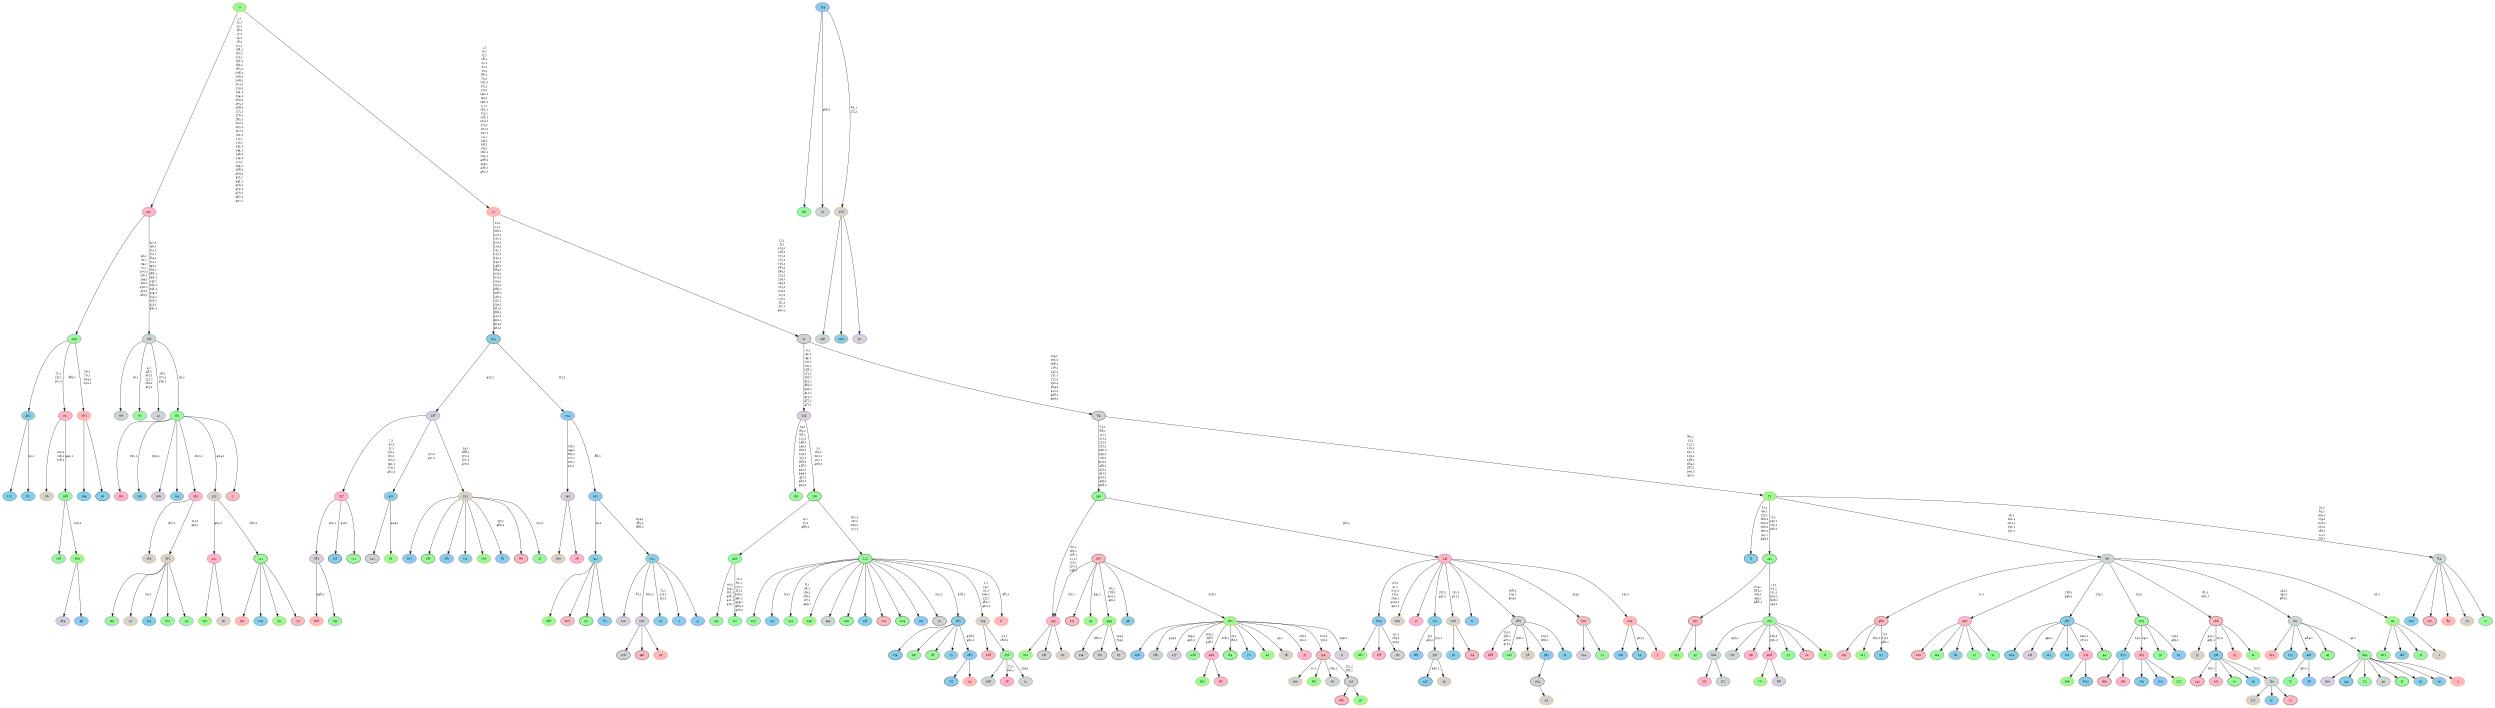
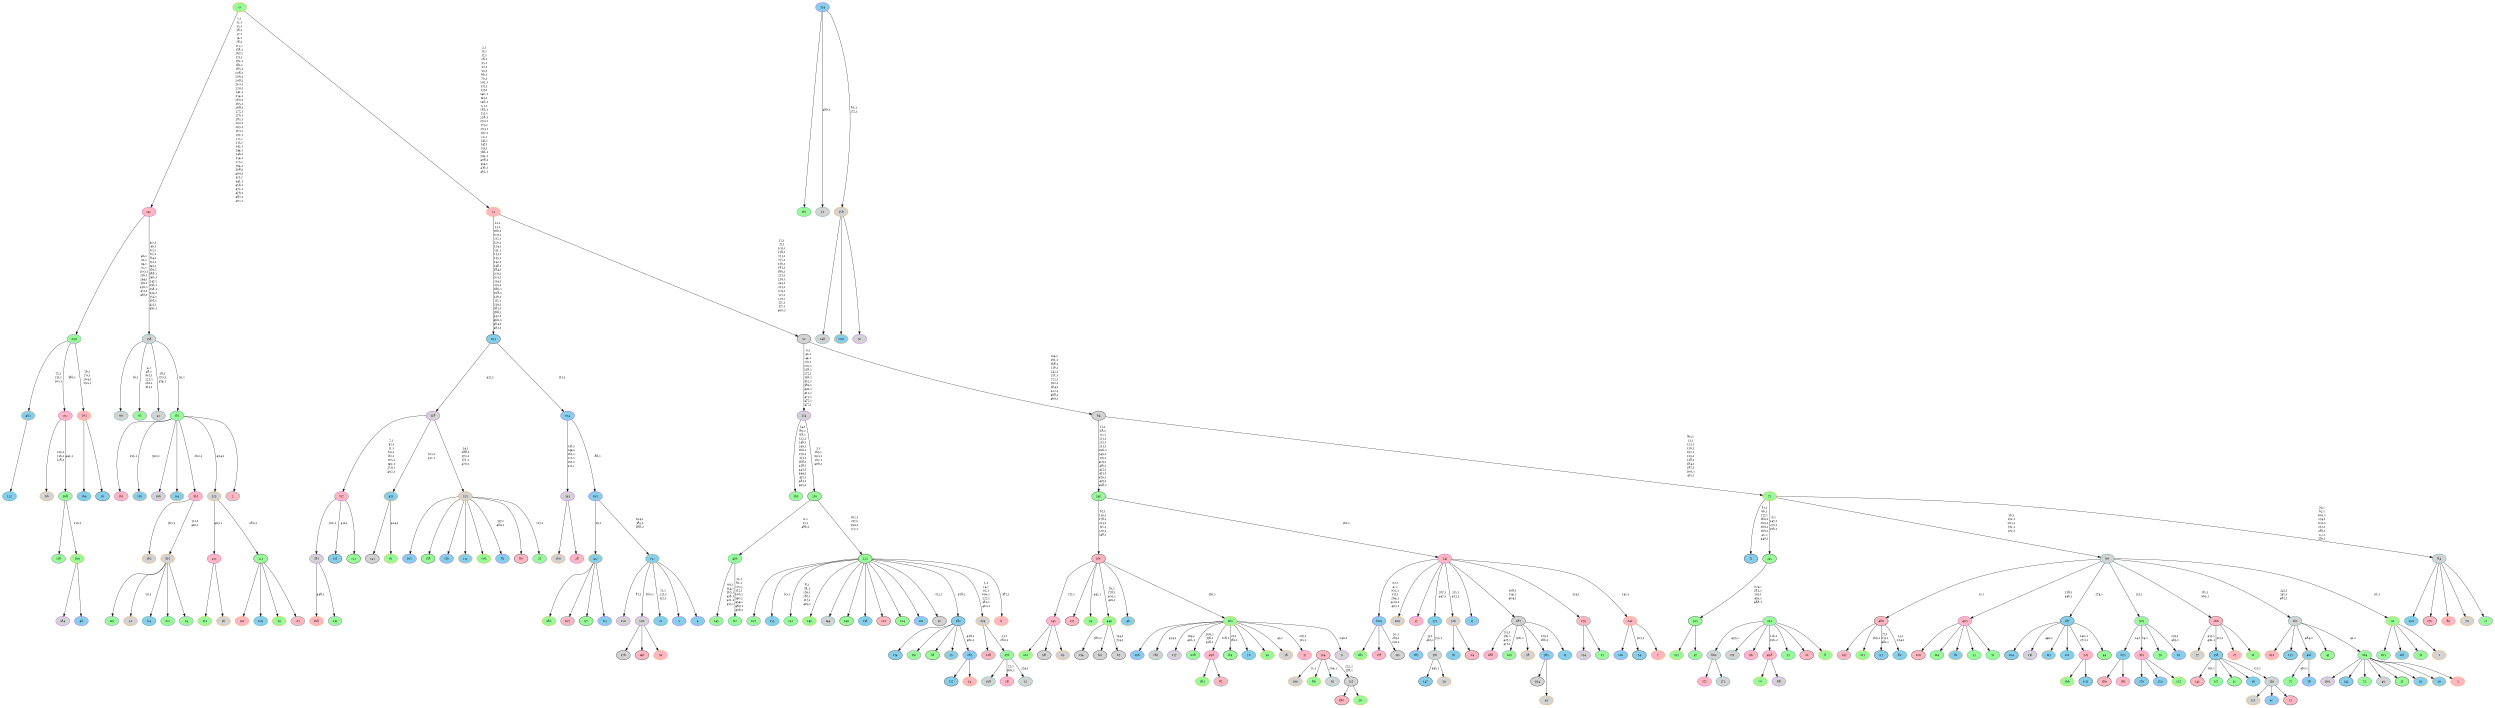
(28, 496) -> none
(1065, 554) -> (1099, 526)
(1770, 589) -> none
(1212, 594) -> (1212, 594)
(1695, 621) -> (1695, 621)
(2142, 621) -> (2142, 621)
(1298, 627) -> none
none -> (1900, 655)
(2086, 681) -> (2086, 681)
(2216, 681) -> (2216, 681)
(1541, 690) -> (1547, 676)
